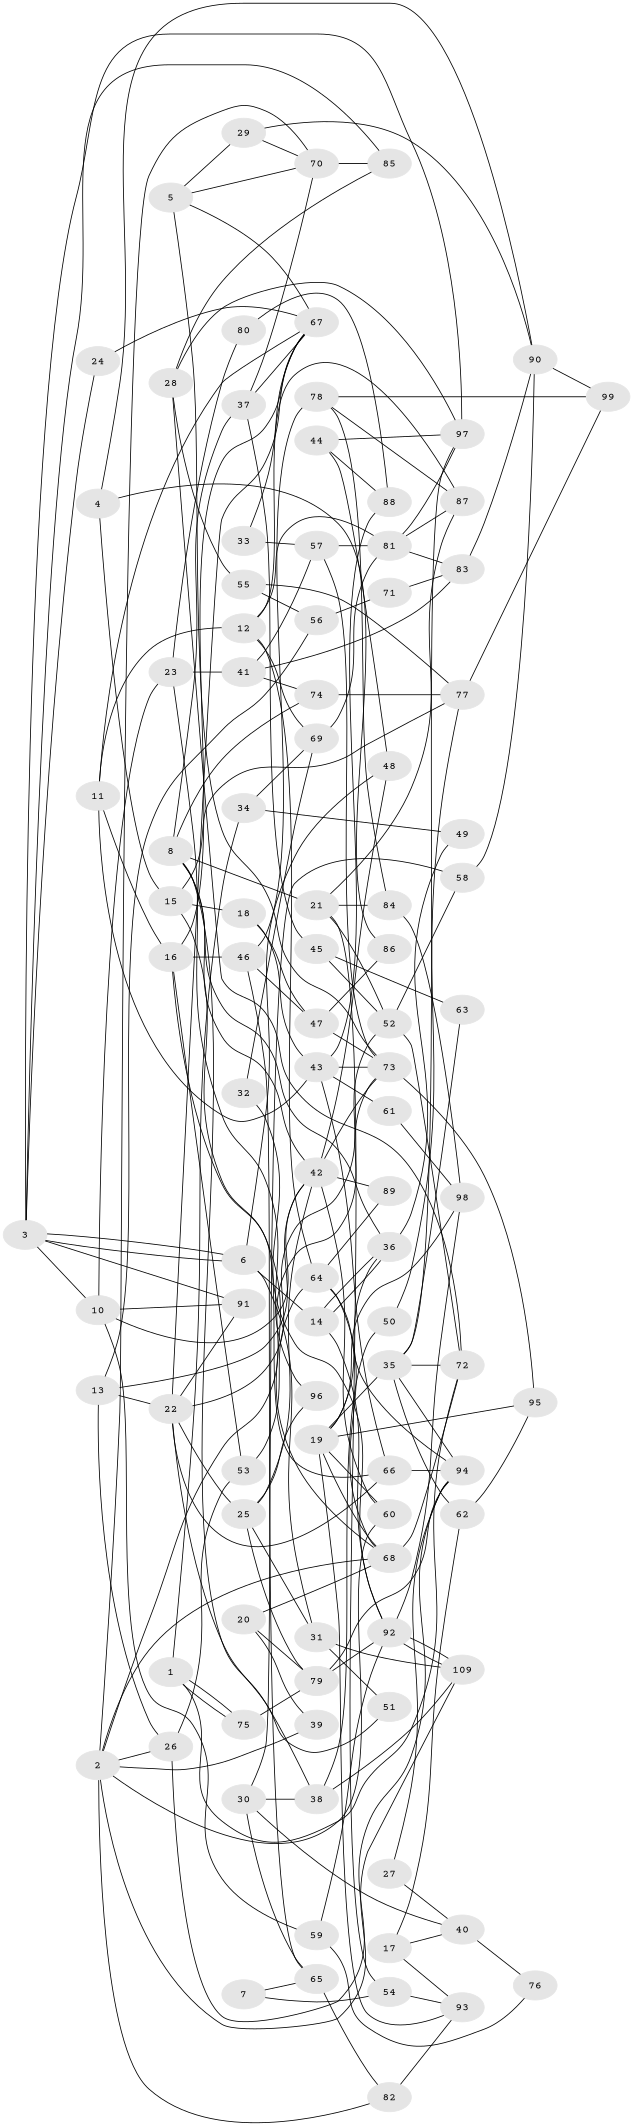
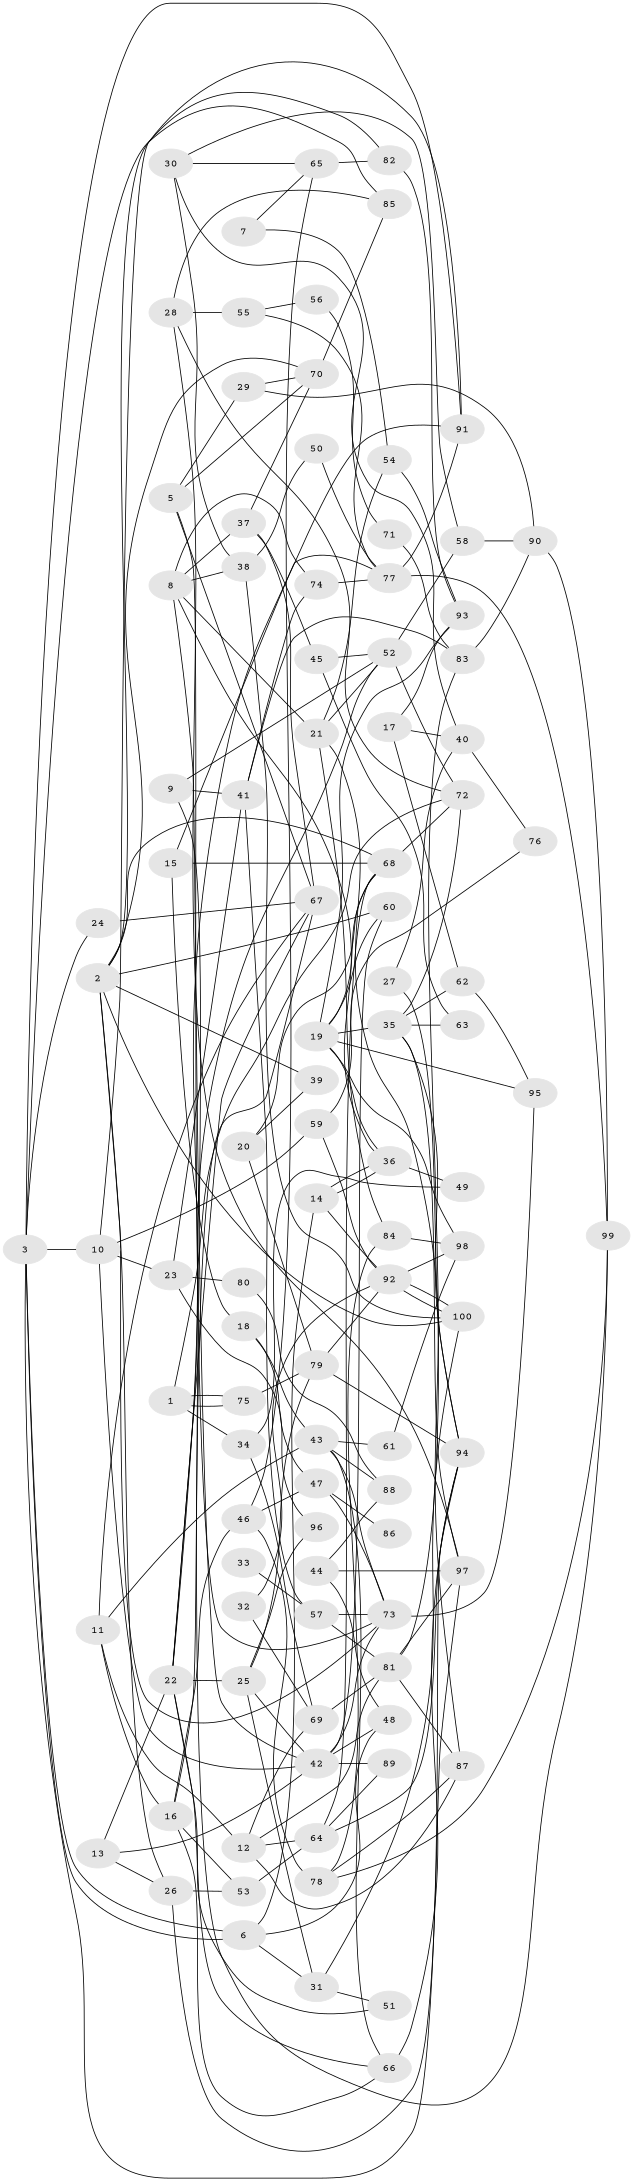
(269, 469) -> none
none -> (440, 498)
(98, 504) -> none
none -> (171, 789)
(131, 956) -> none
(462, 1670) -> (462, 1317)
